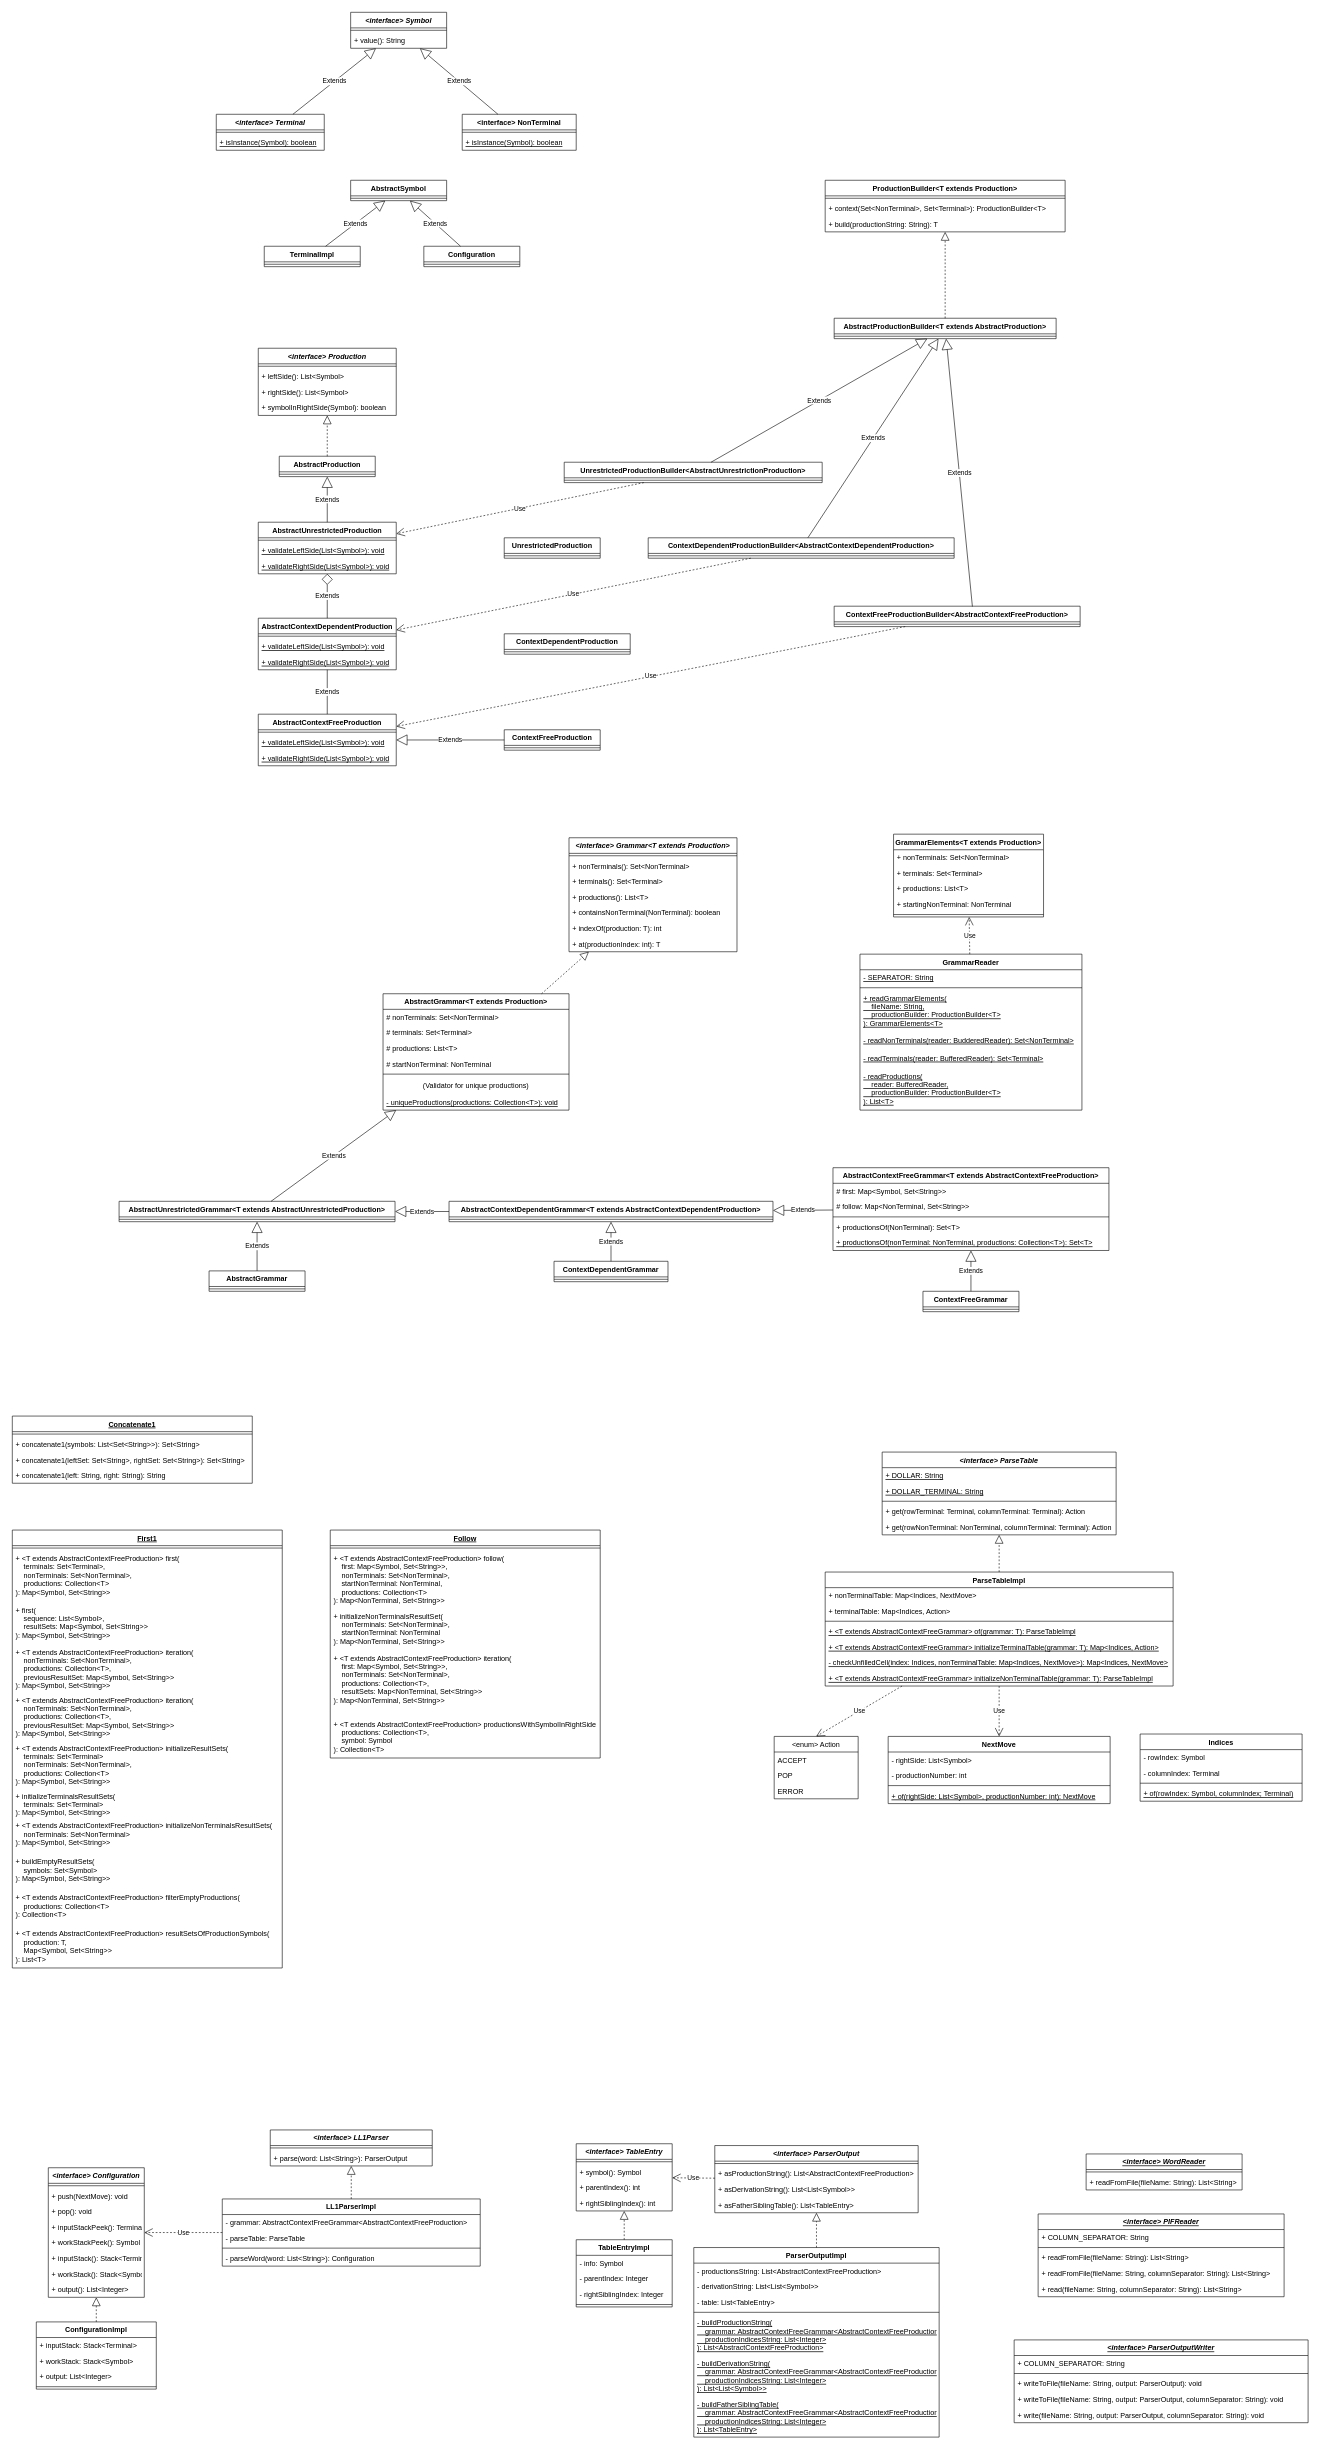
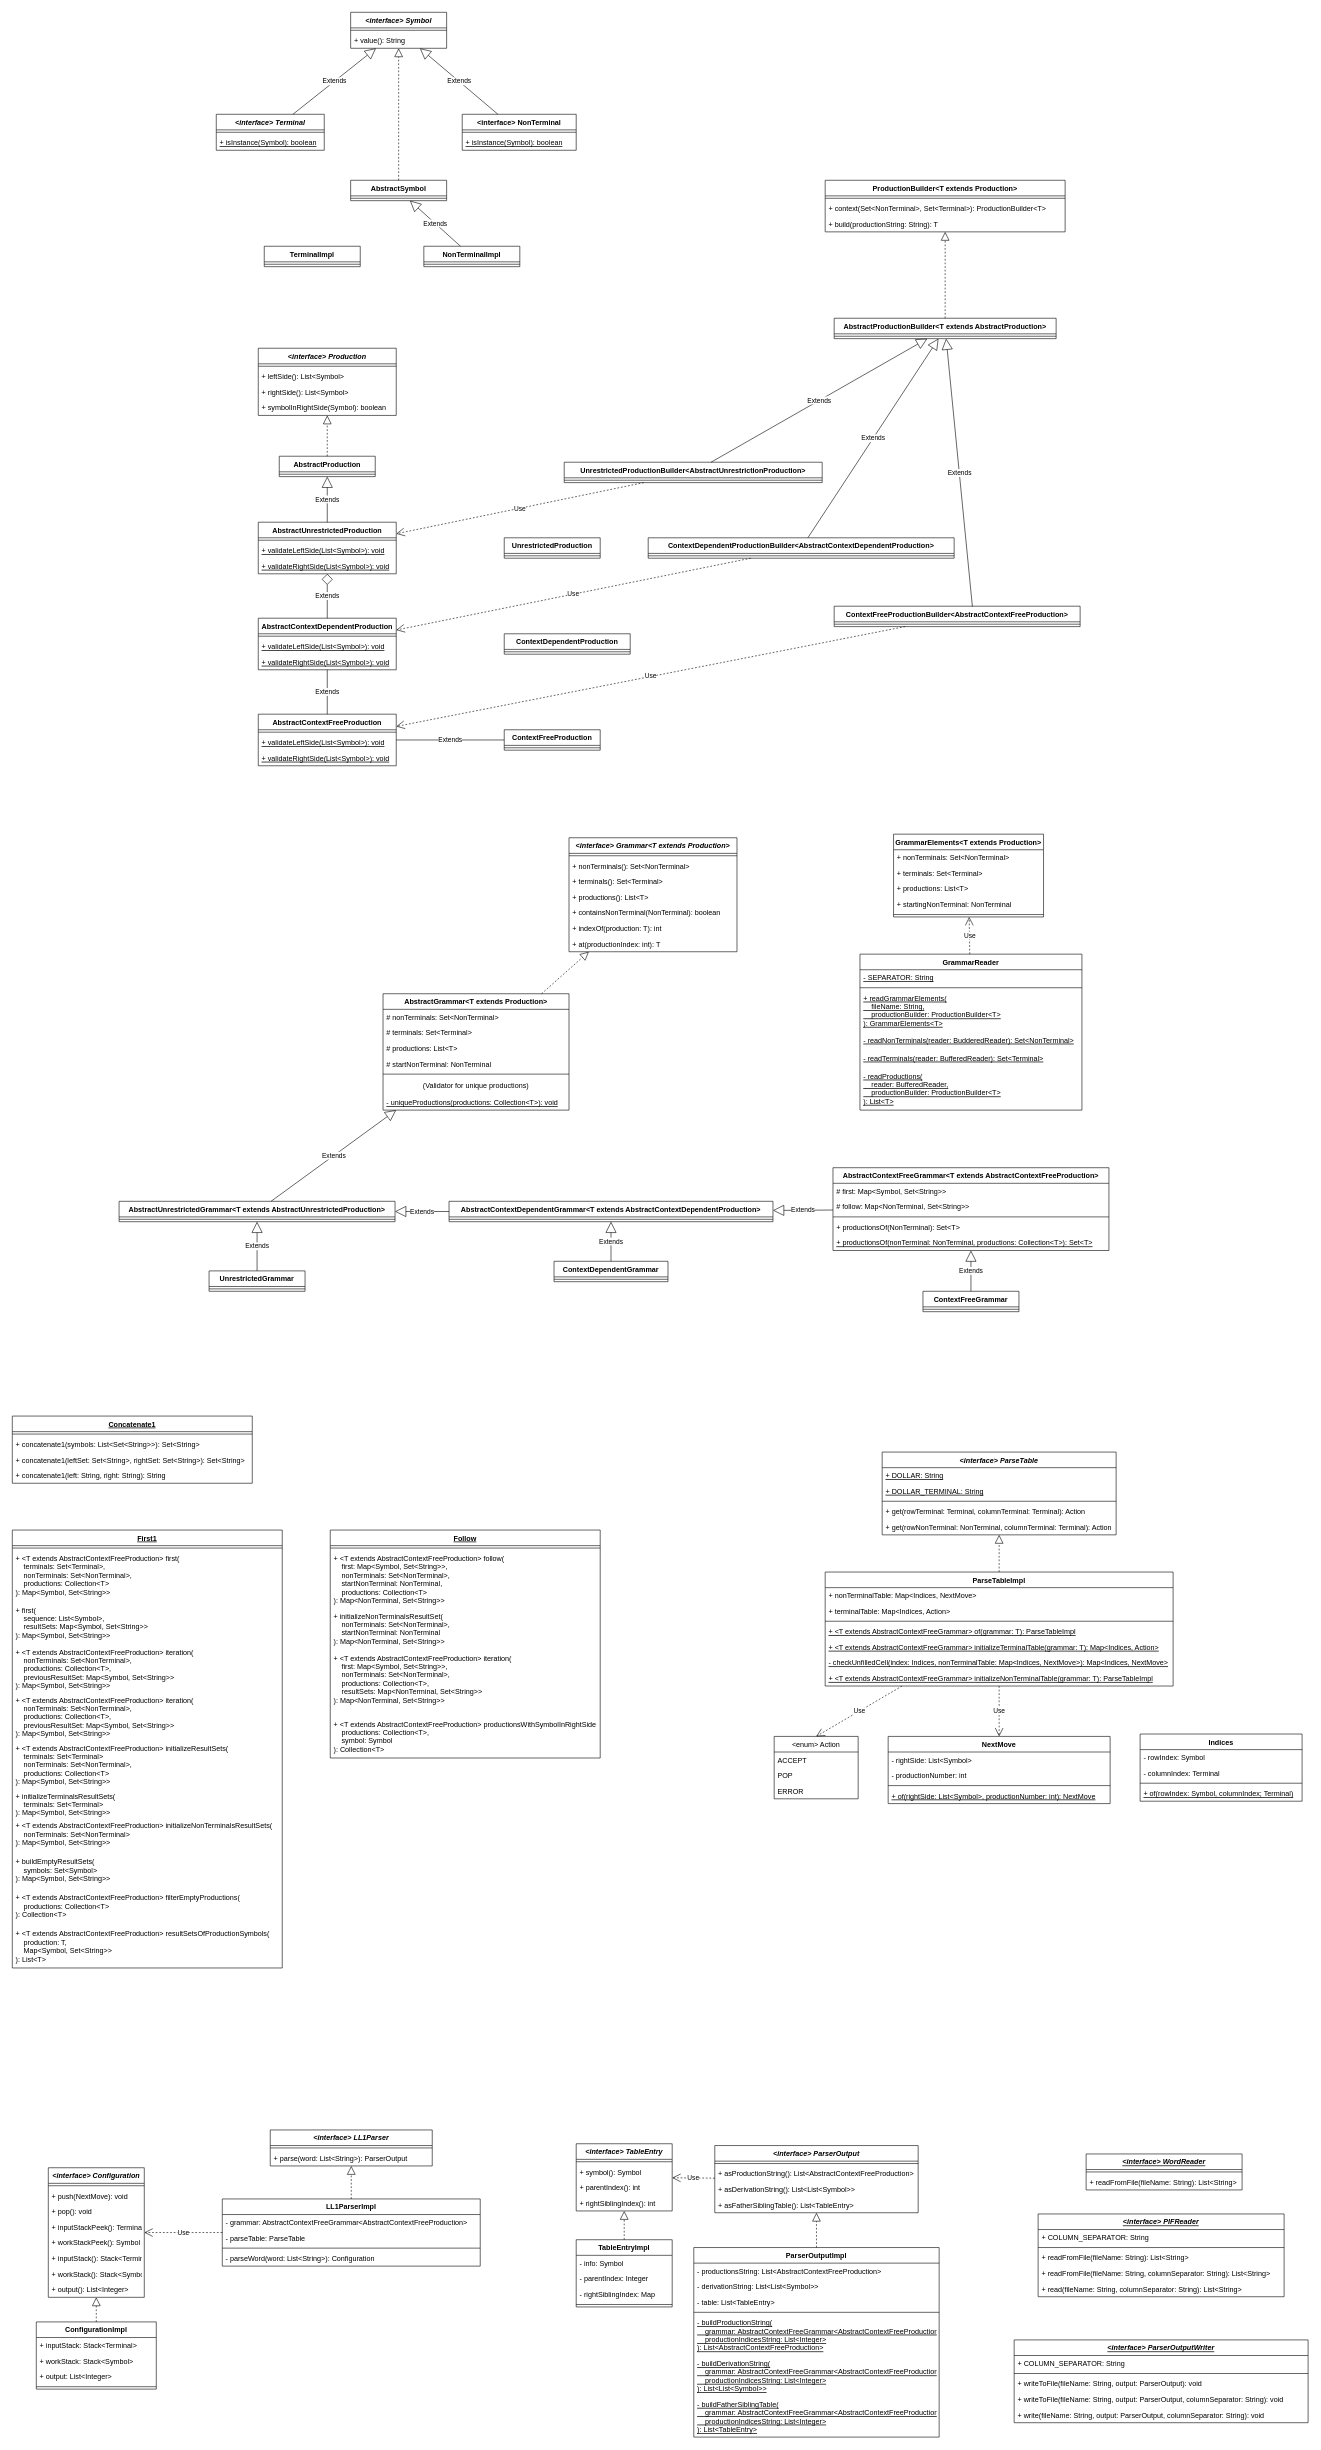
none -> (399, 119)
(351, 227) -> none
(472, 254) -> (472, 254)
(408, 740) -> (404, 740)
(257, 1279) -> (257, 1279)
(629, 2295) -> (621, 2295)
